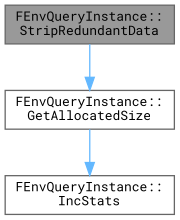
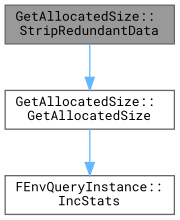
(90, 25) -> (90, 25)
(90, 110) -> (90, 110)
